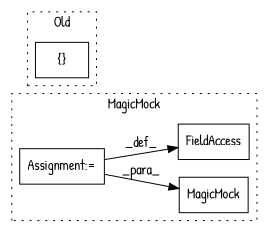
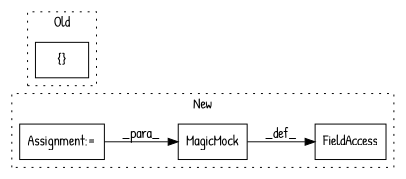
(134, 105) -> (203, 105)
(136, 154) -> (276, 142)
